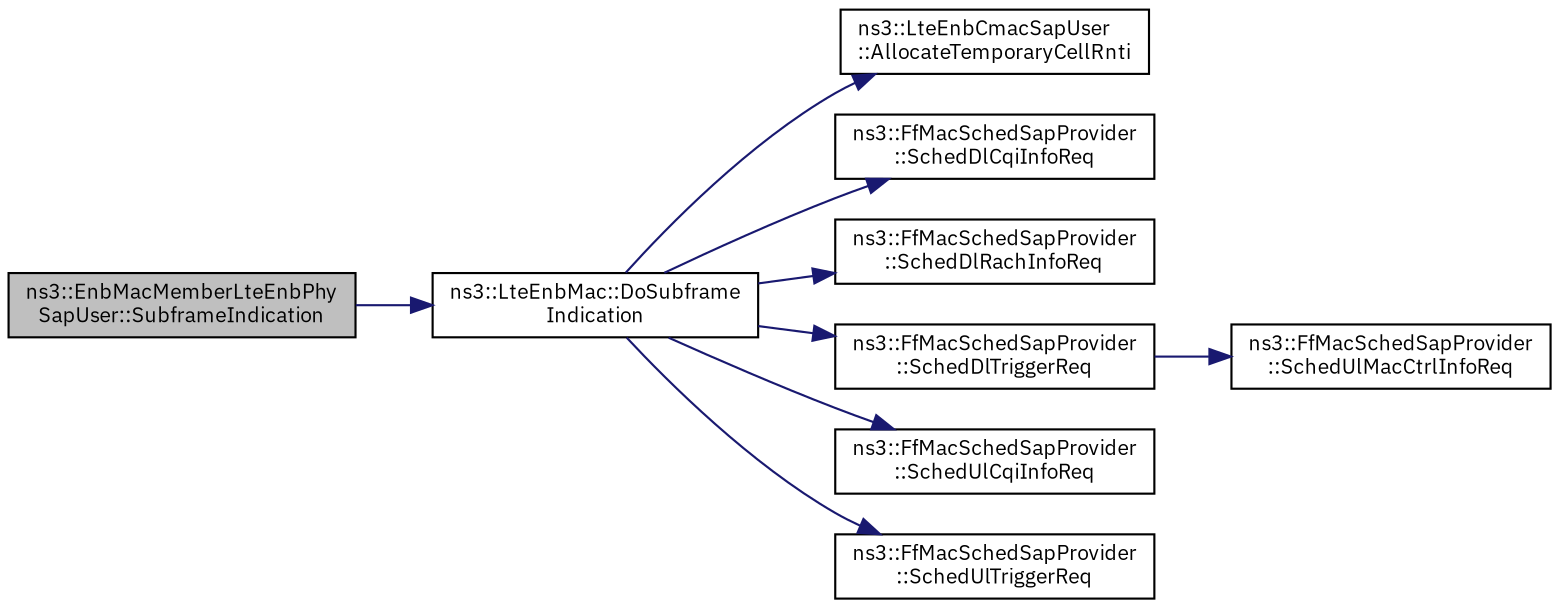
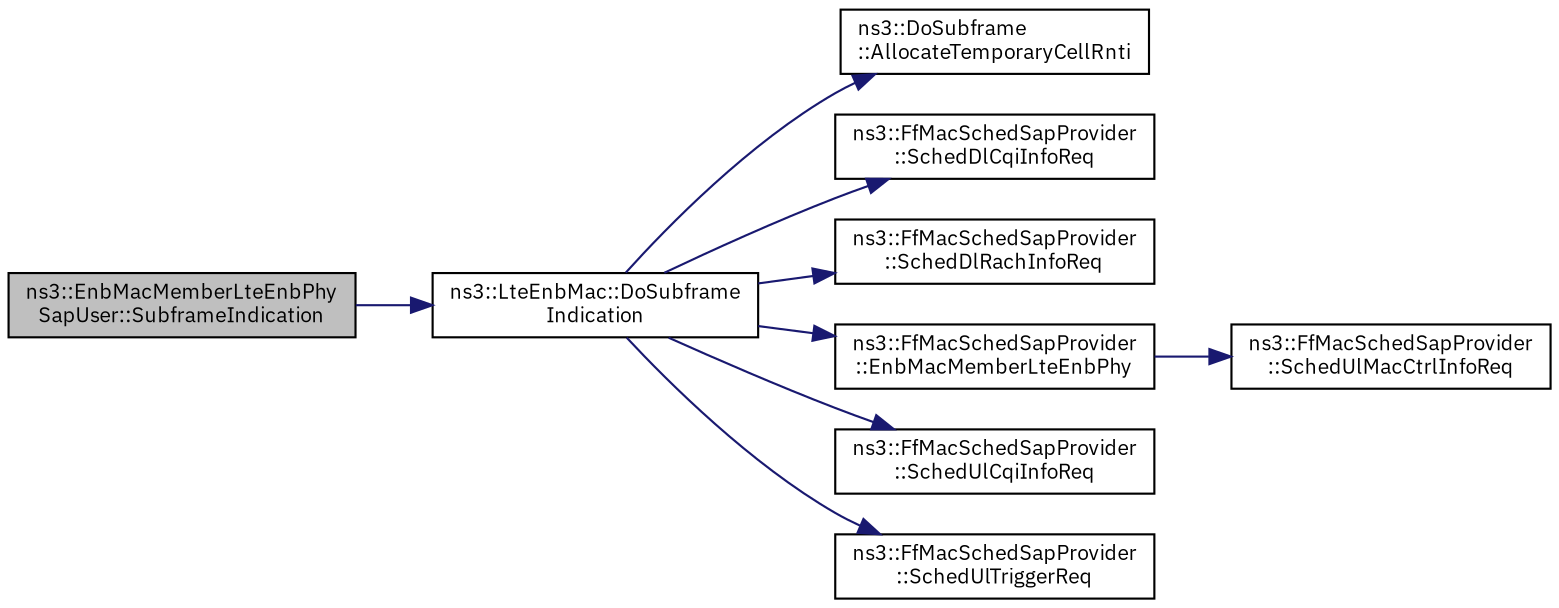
(995, 42) -> (995, 42)
(995, 357) -> (995, 357)
